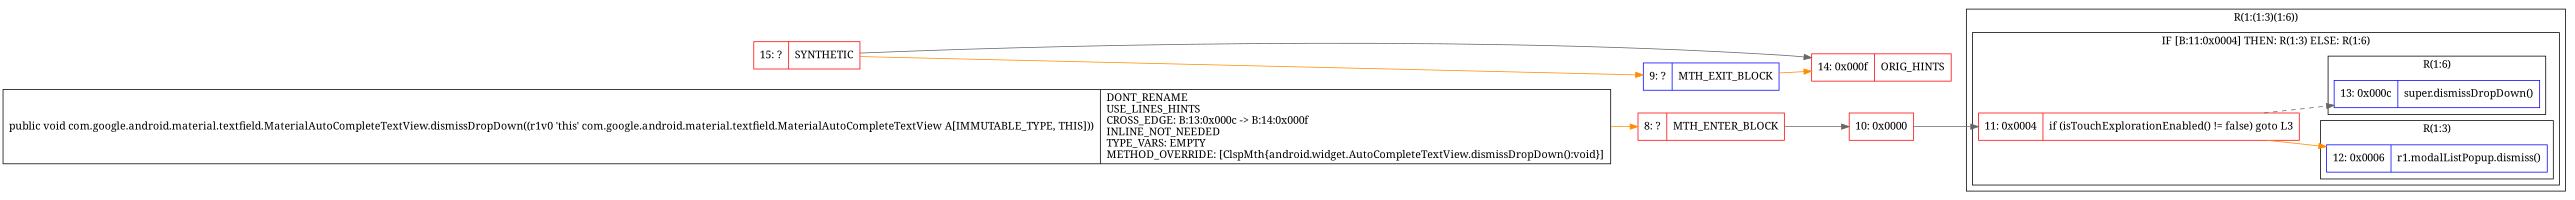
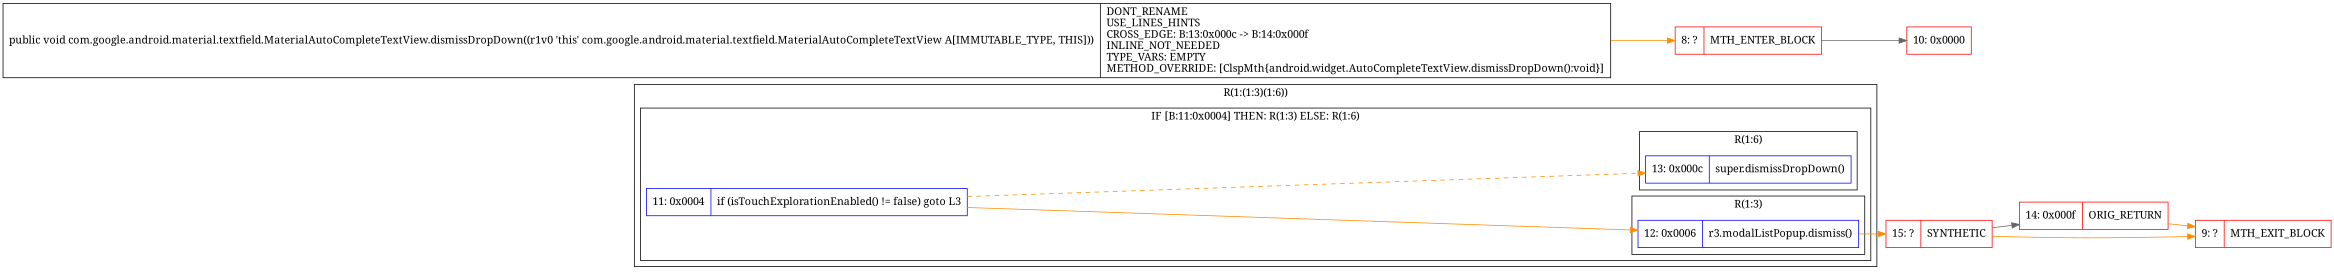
(1913, 67) -> (2125, 215)
(1792, 72) -> (2178, 225)
(1711, 77) -> (2263, 234)
(2295, 110) -> (1303, 185)
(1942, 127) -> none
(2139, 127) -> (807, 202)
(2469, 158) -> (1781, 234)
none -> (1868, 234)
